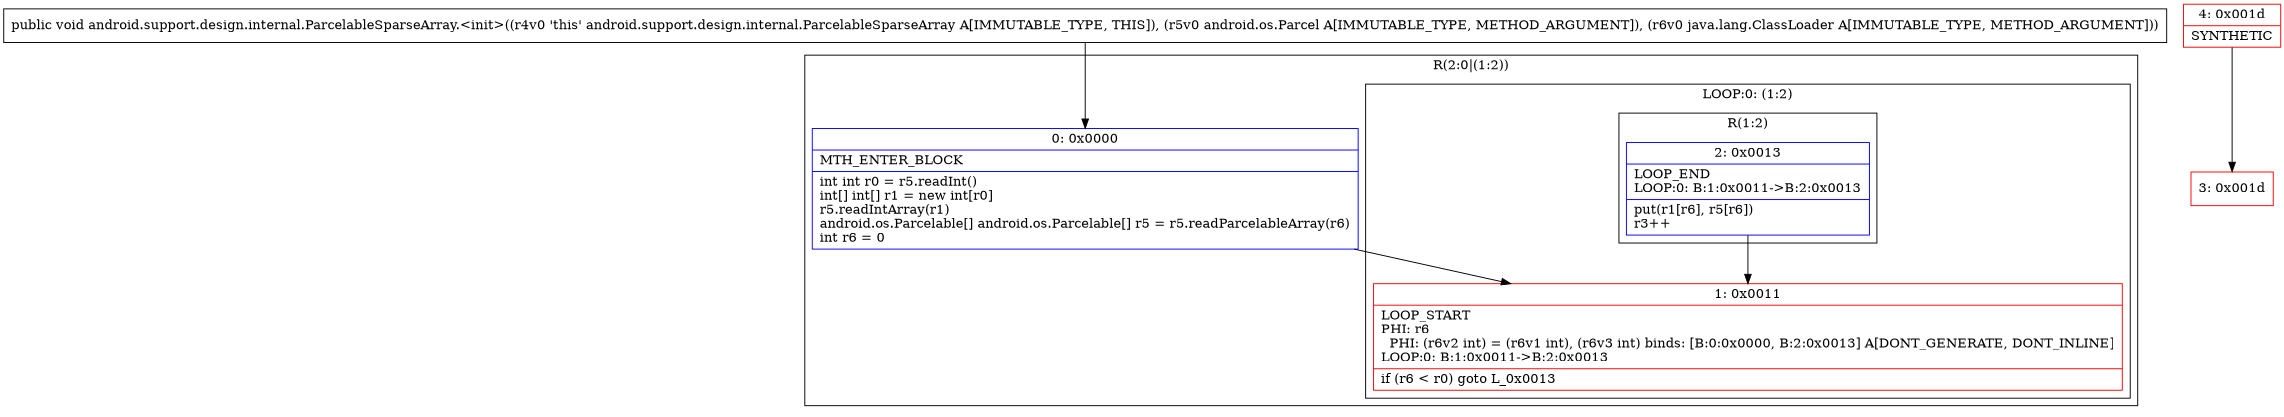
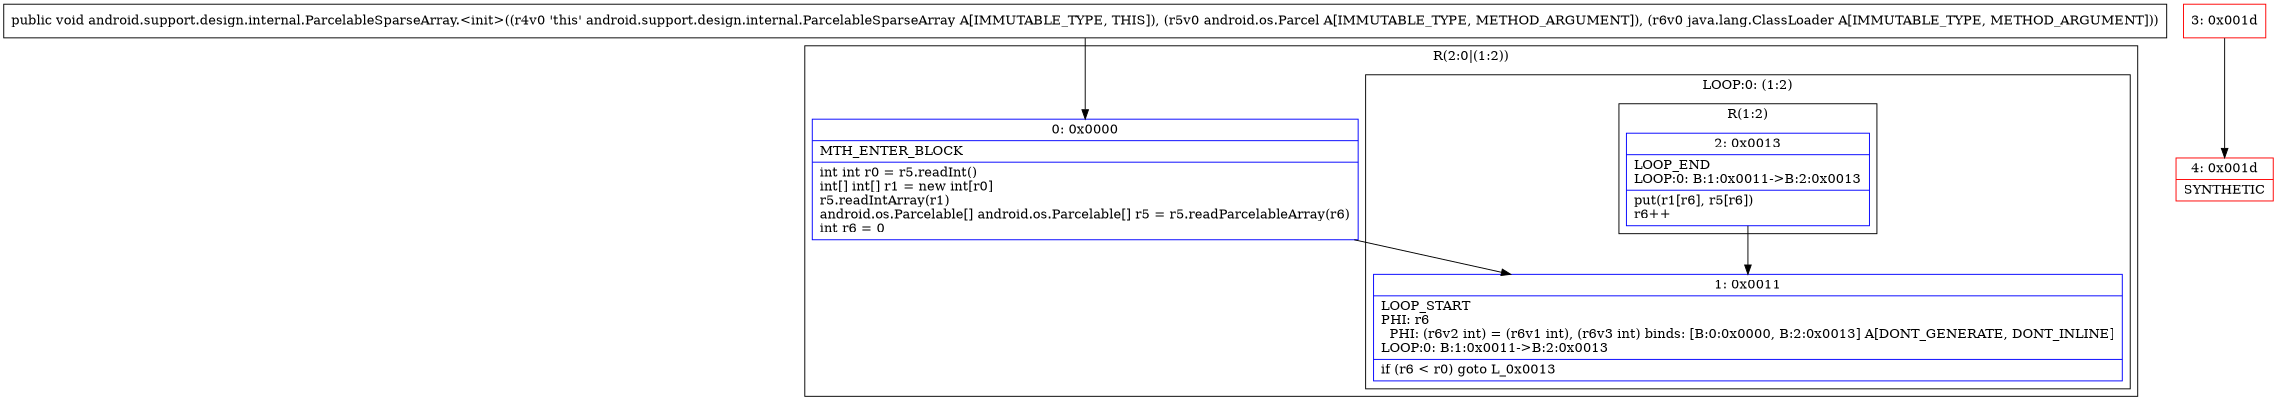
(2232, 105) -> (2225, 93)
(1653, 224) -> (1653, 215)
(1748, 337) -> (1748, 328)
